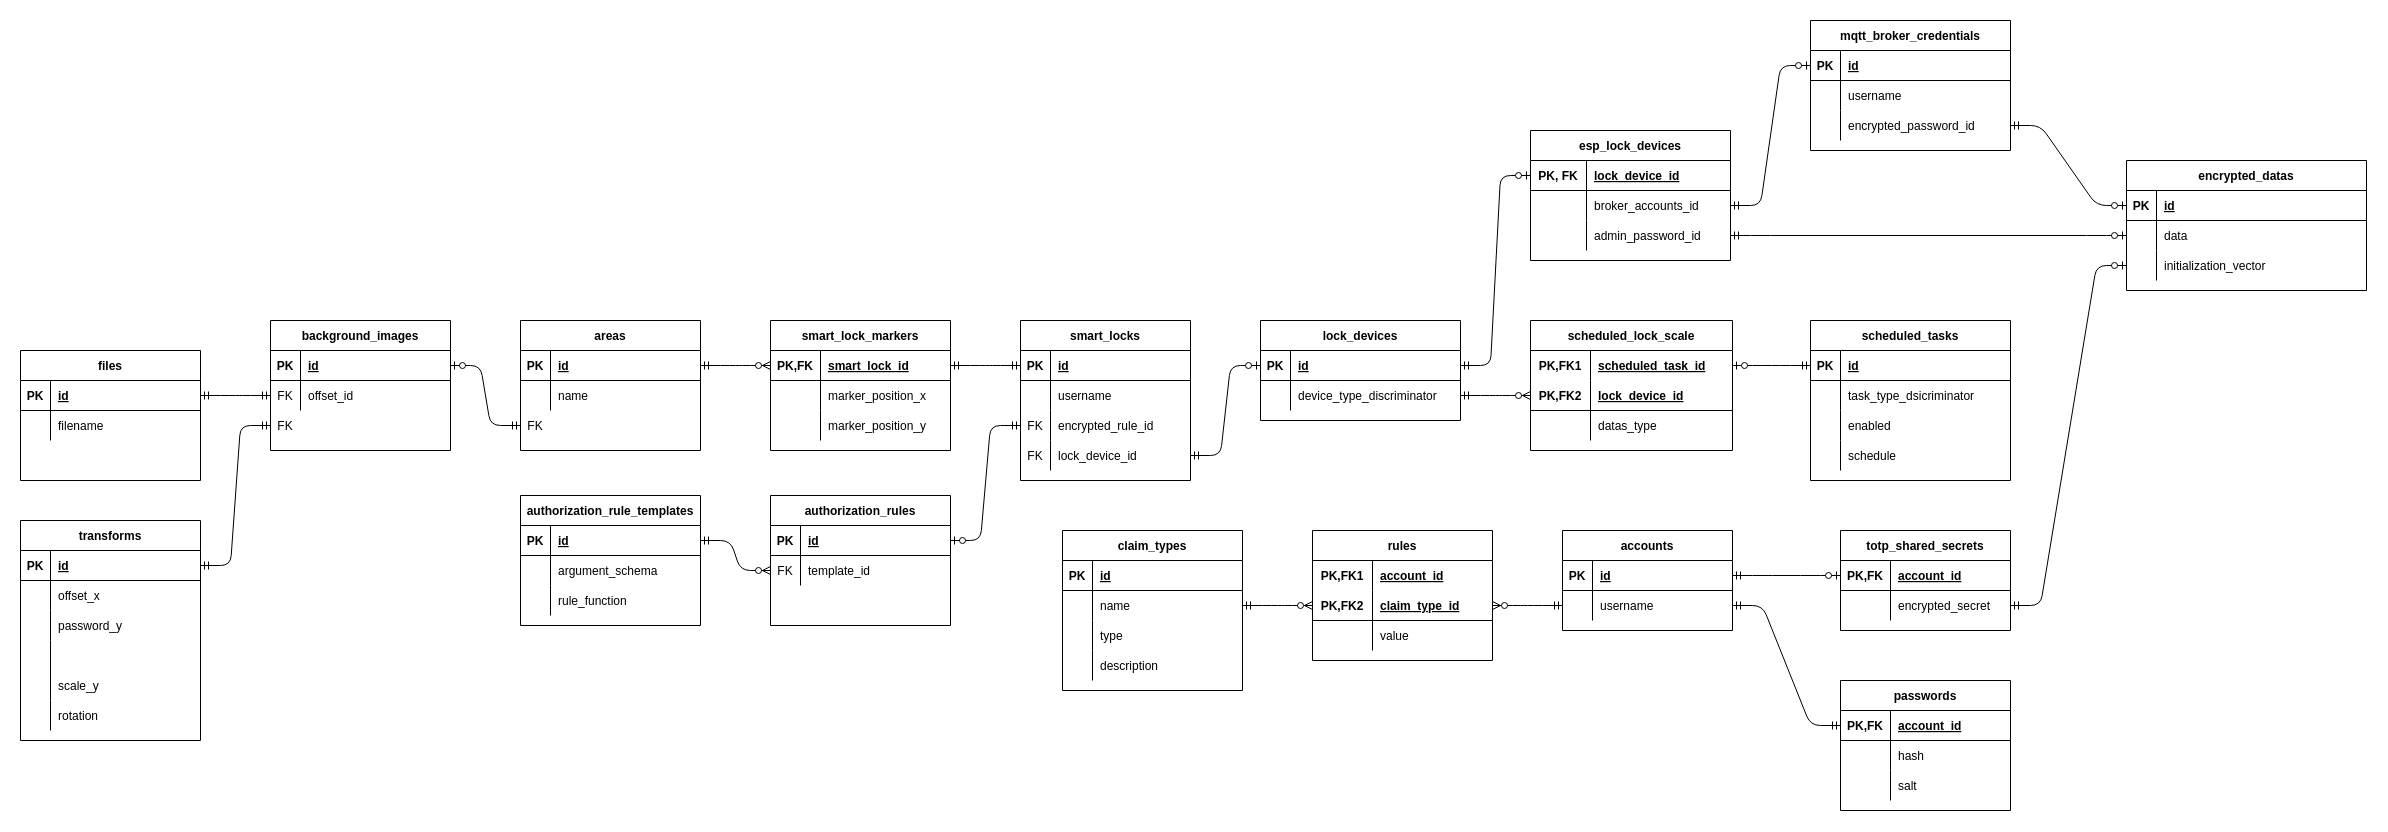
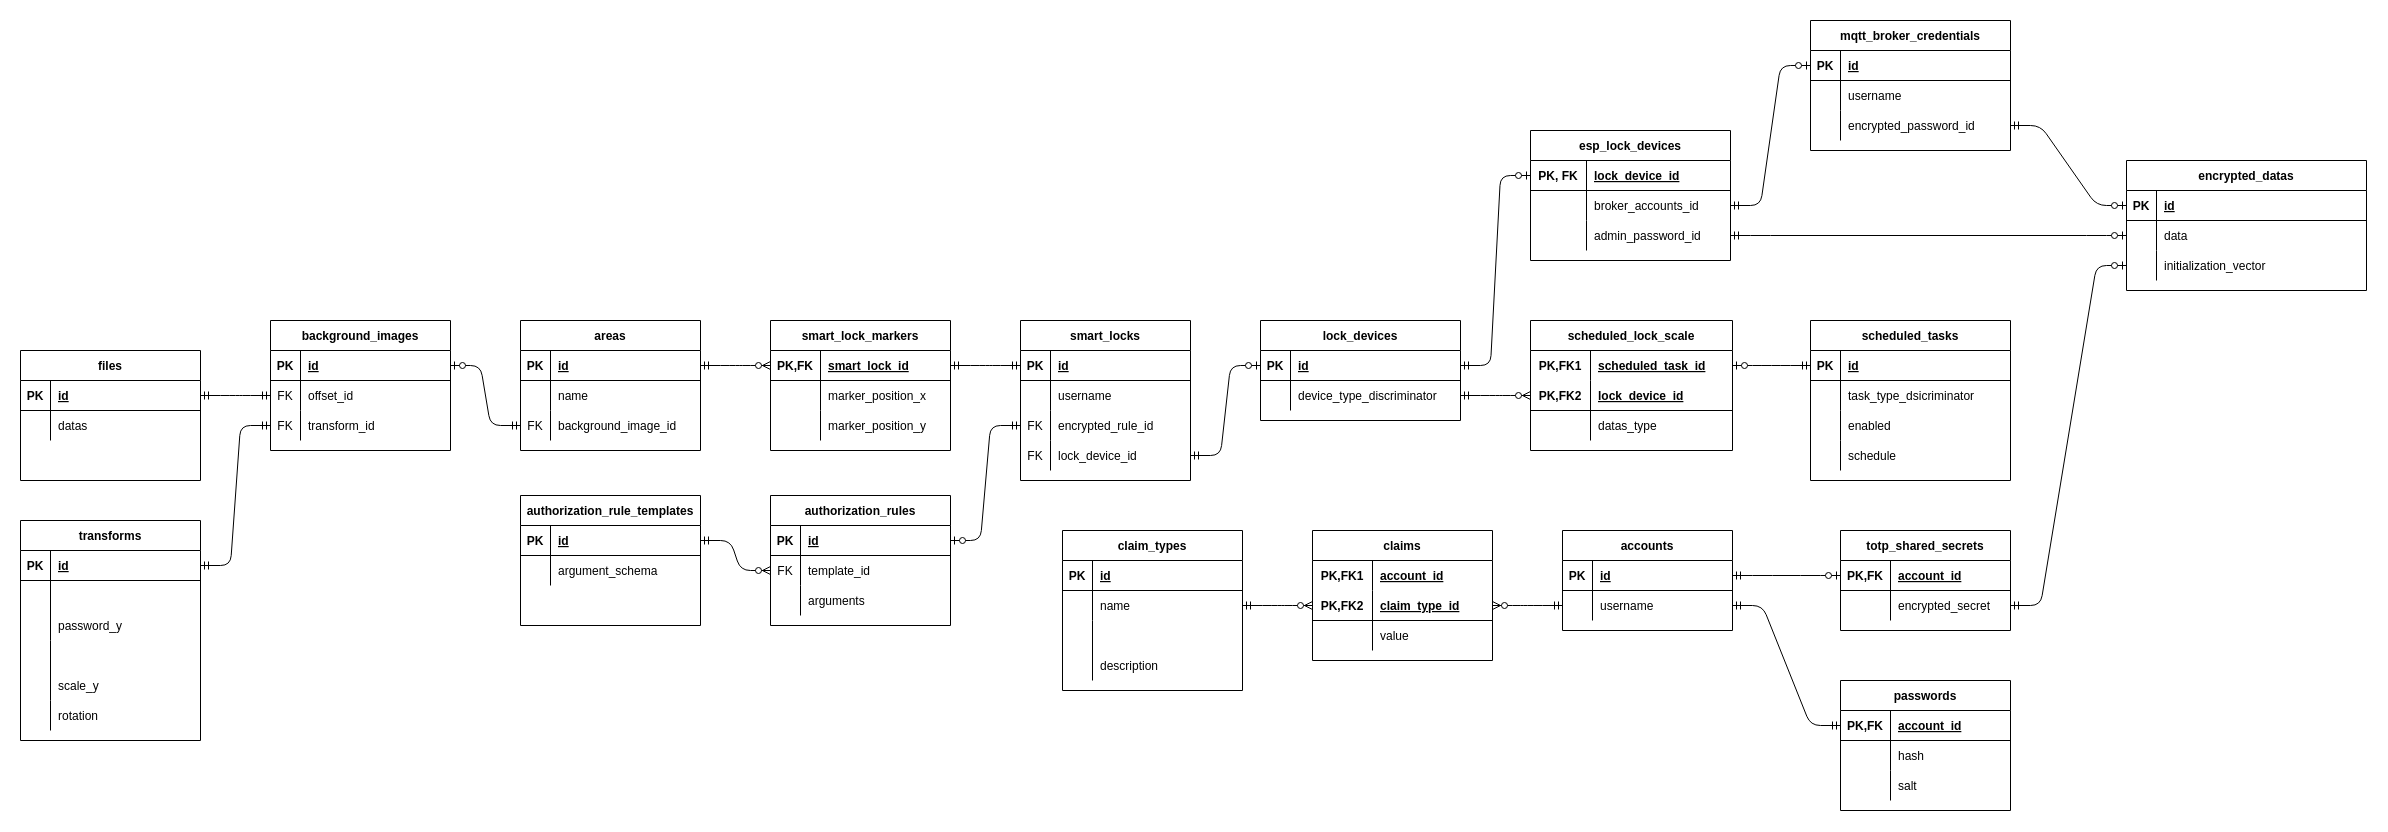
(82, 426) -> (75, 426)
none -> (376, 426)
none -> (626, 426)
(1402, 546) -> (1402, 546)
(126, 596) -> none
(626, 601) -> none
none -> (876, 601)
(1168, 636) -> none
